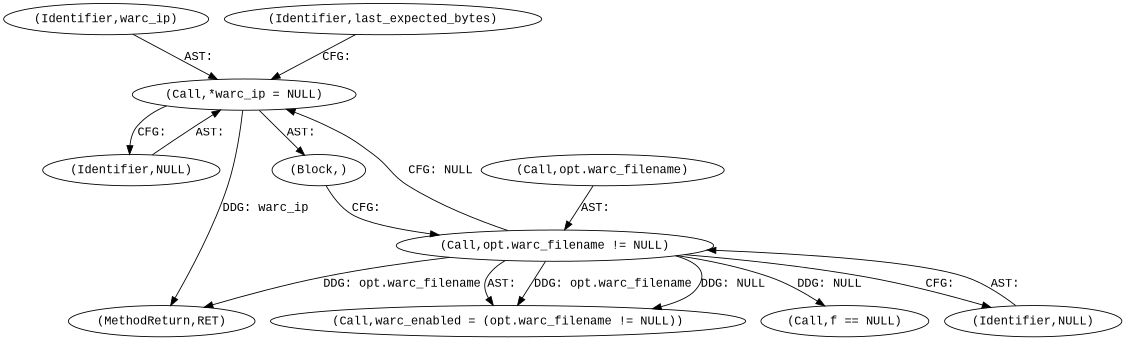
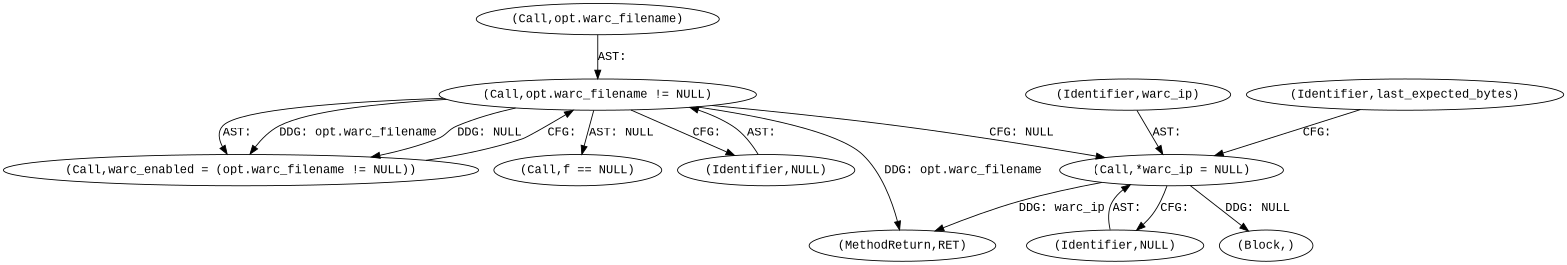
(305, 132) -> (1258, 208)
(371, 222) -> (499, 146)
(830, 283) -> (622, 132)
